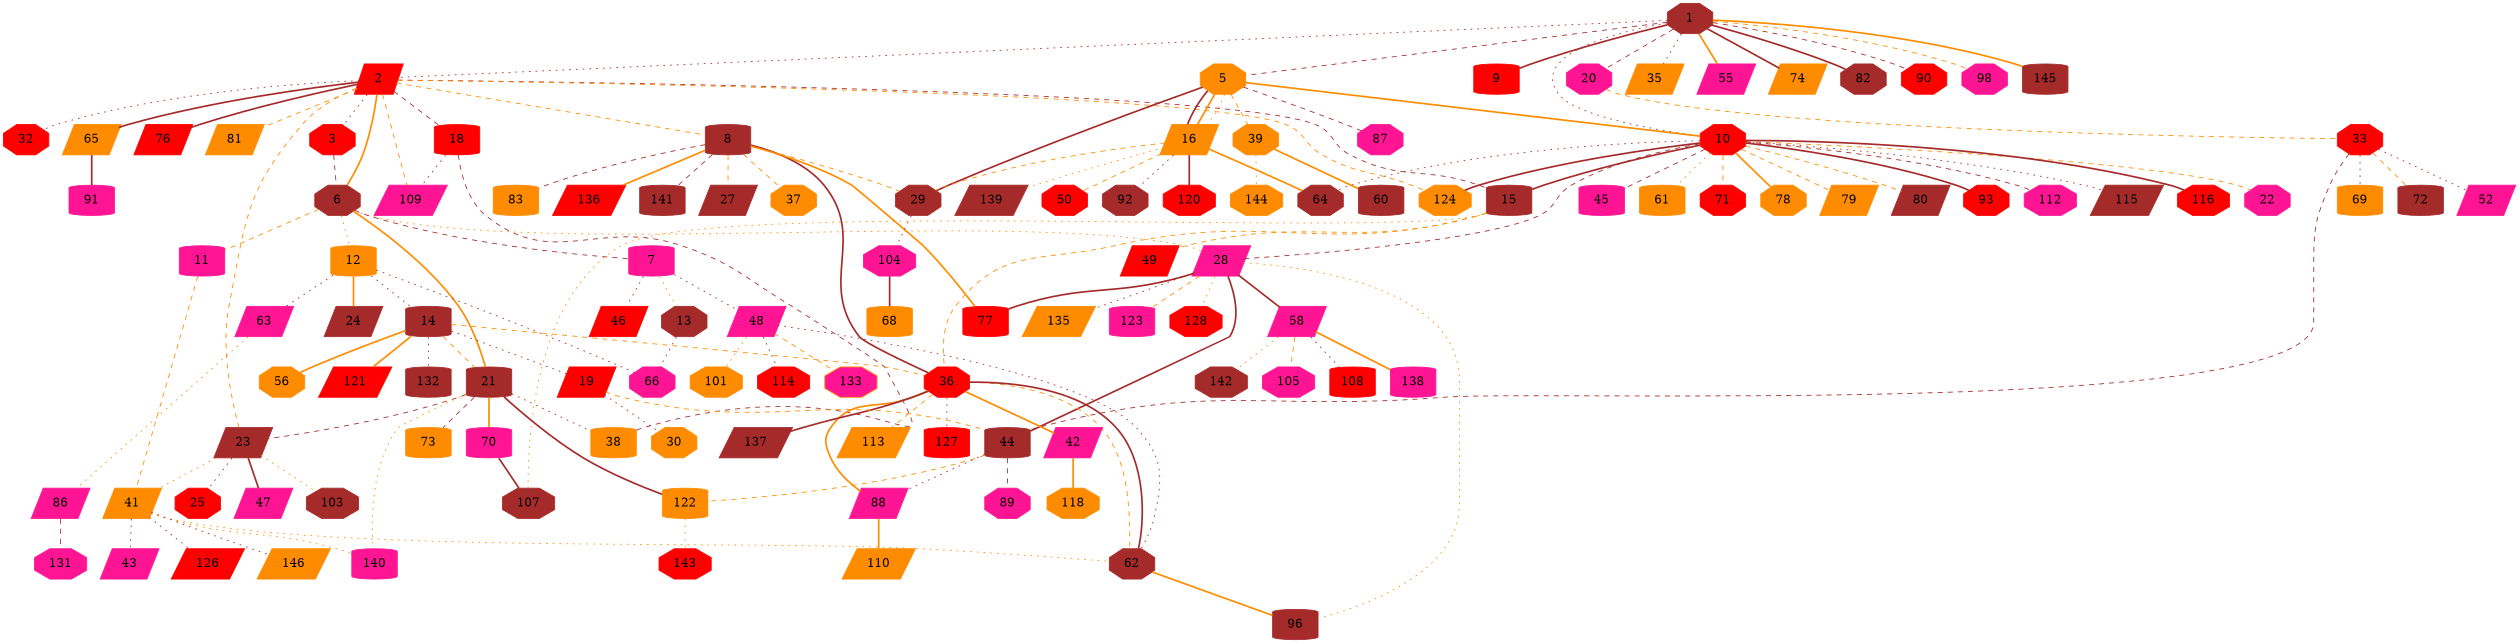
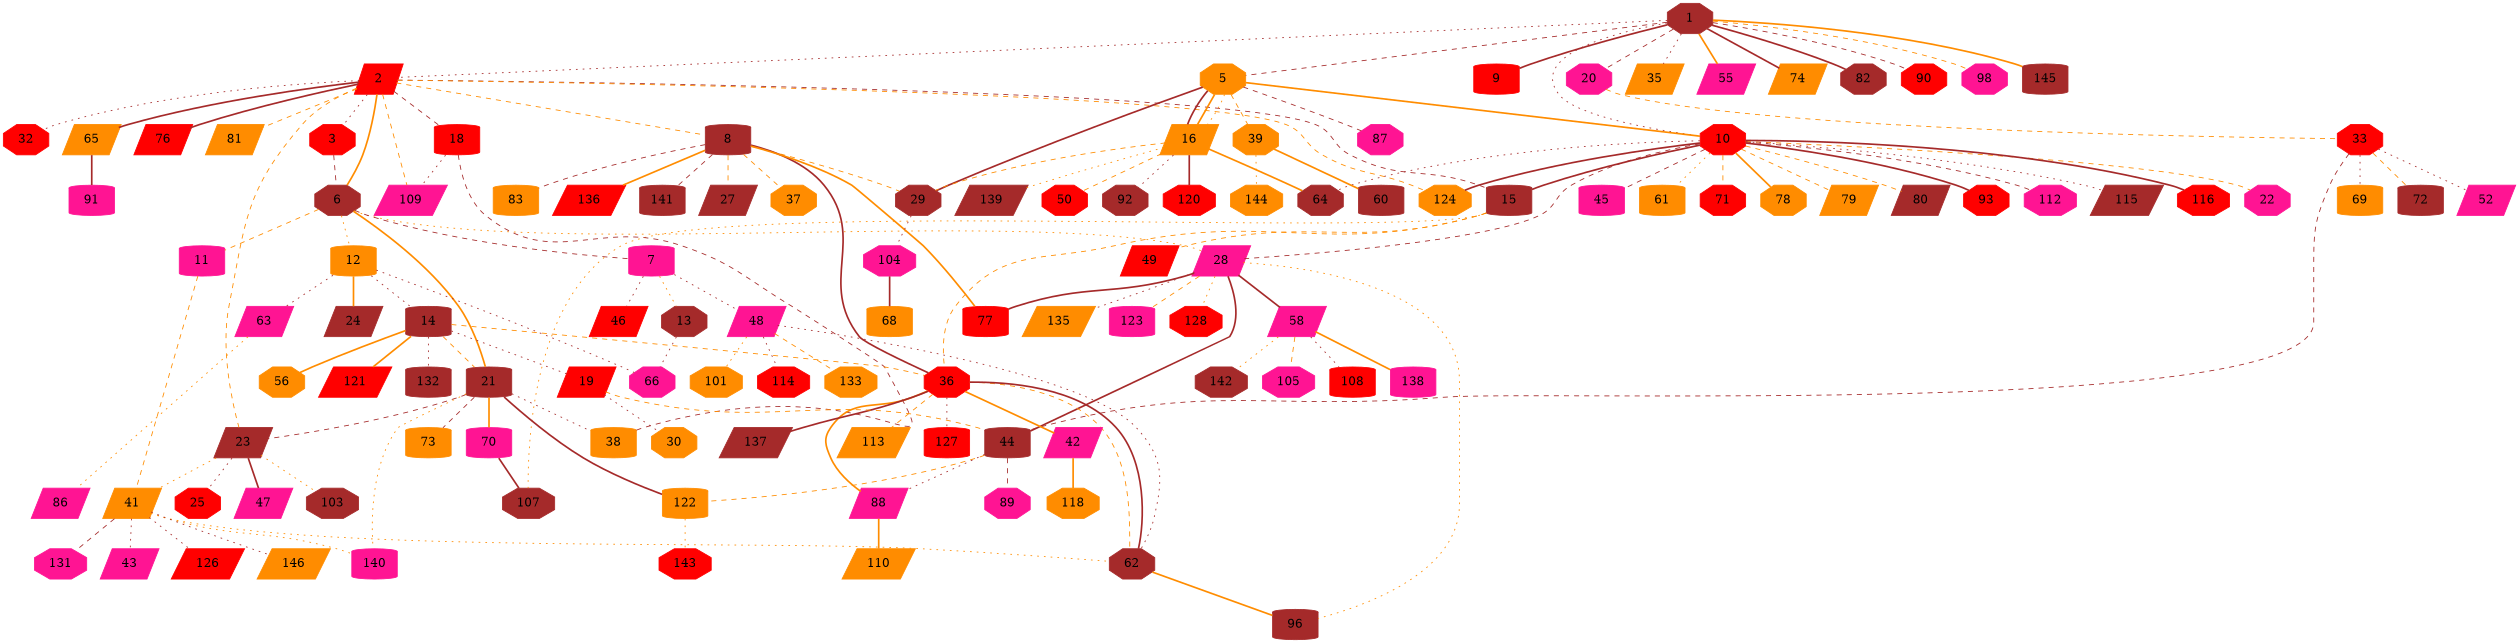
(851, 382) -> (851, 382)
(61, 534) -> (95, 535)
